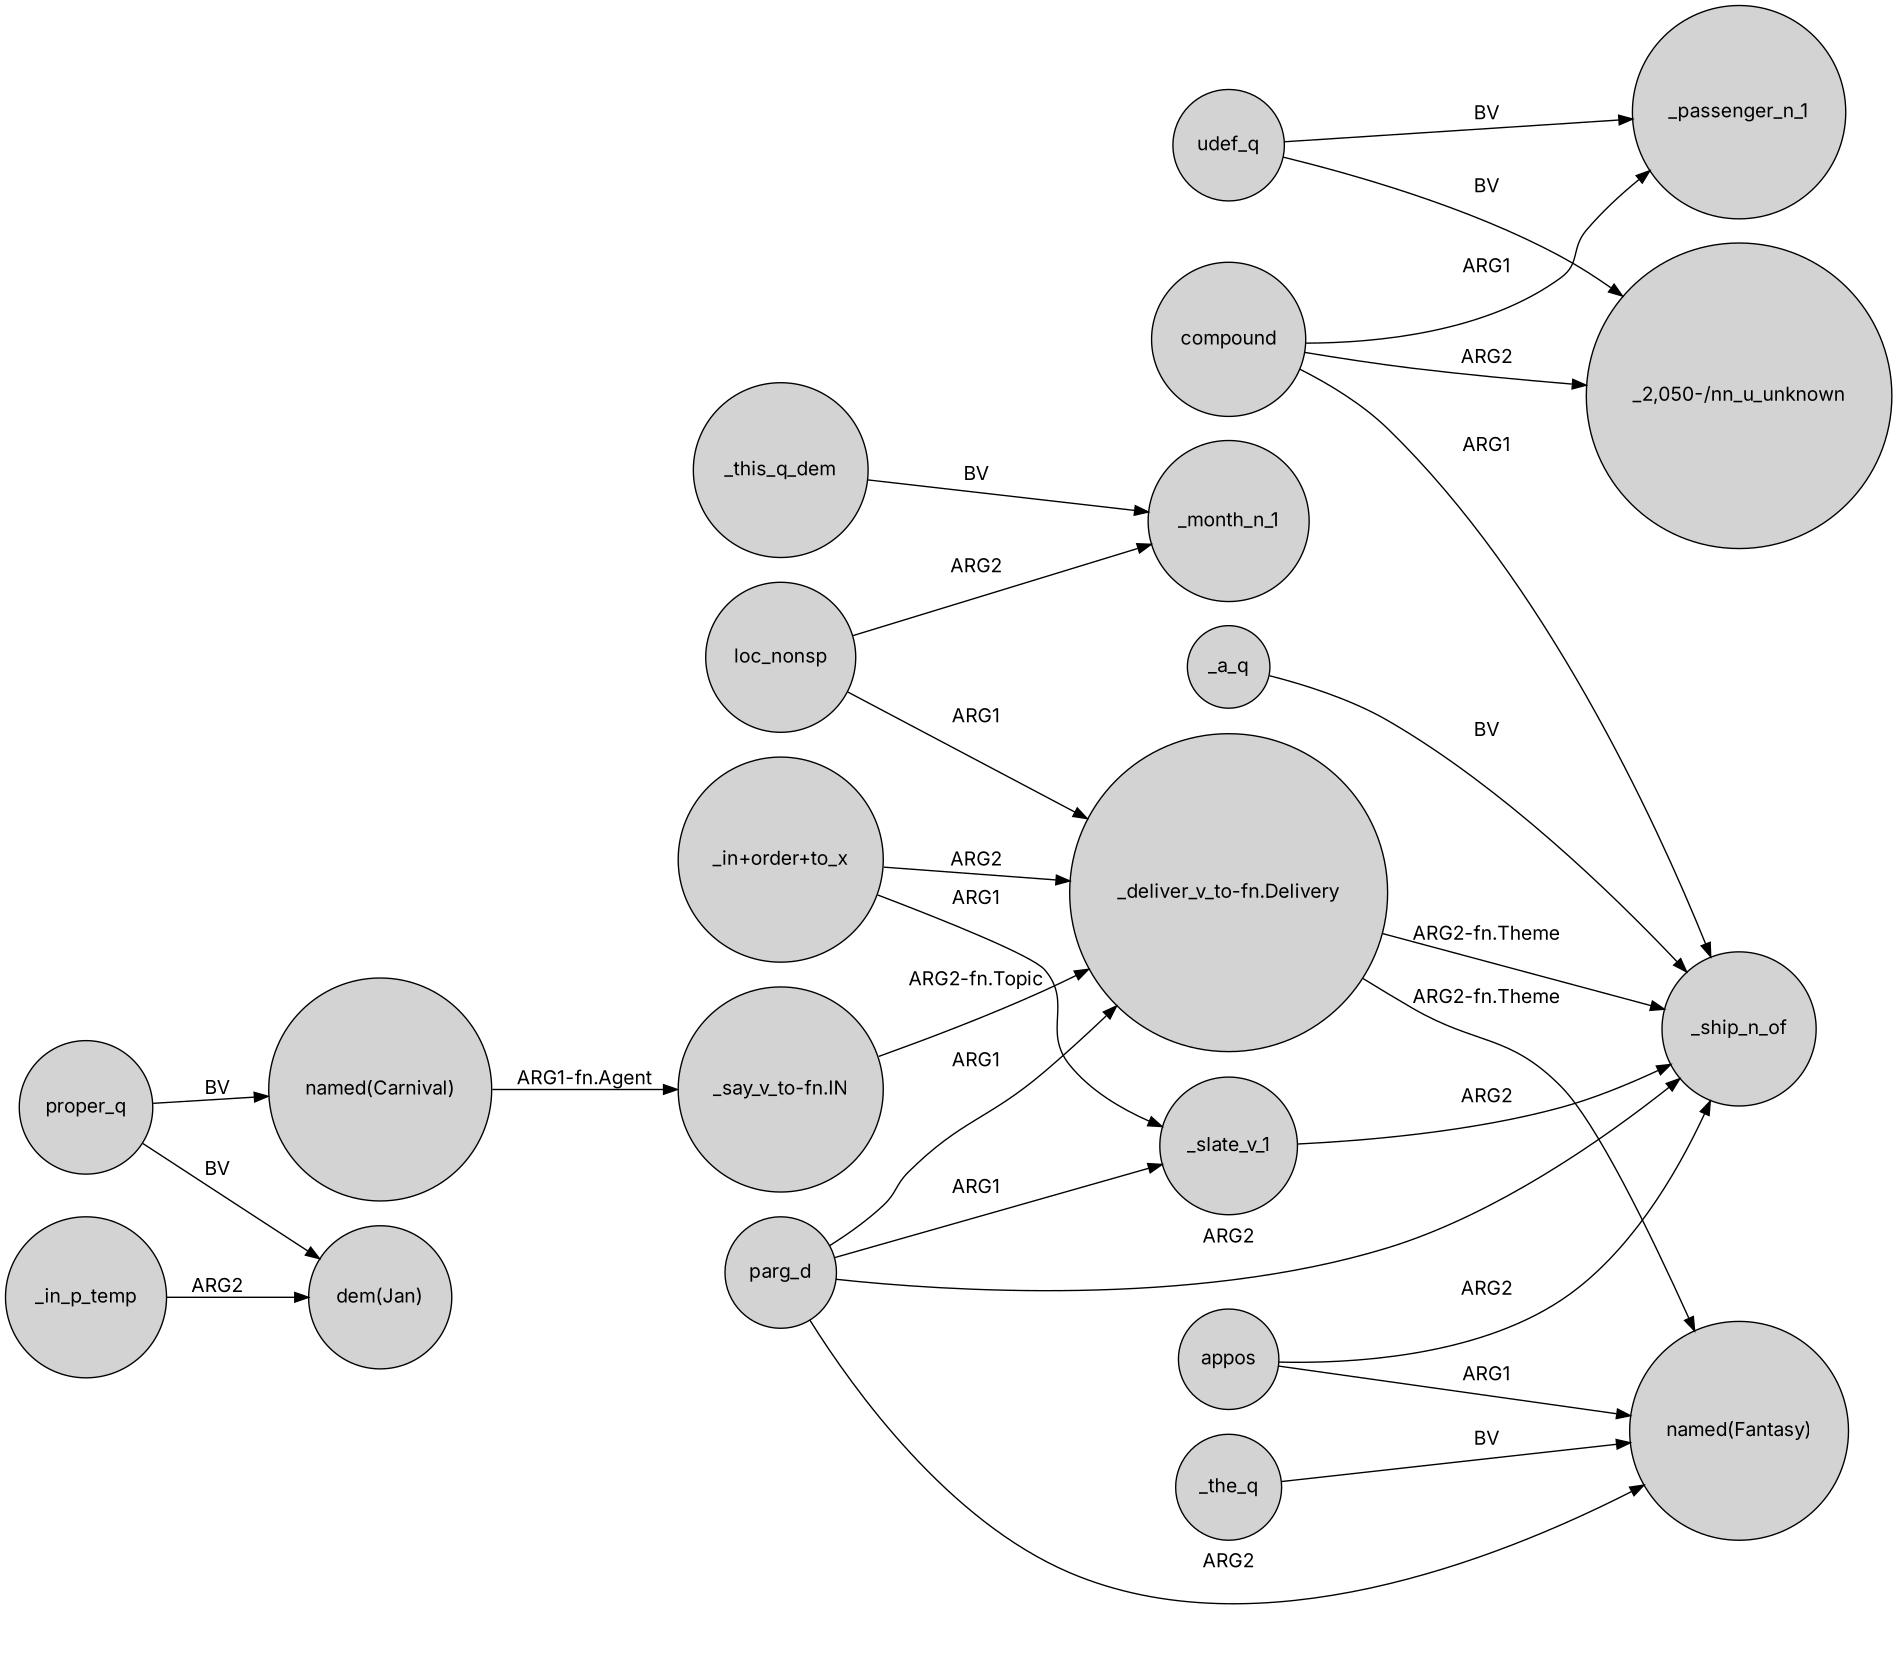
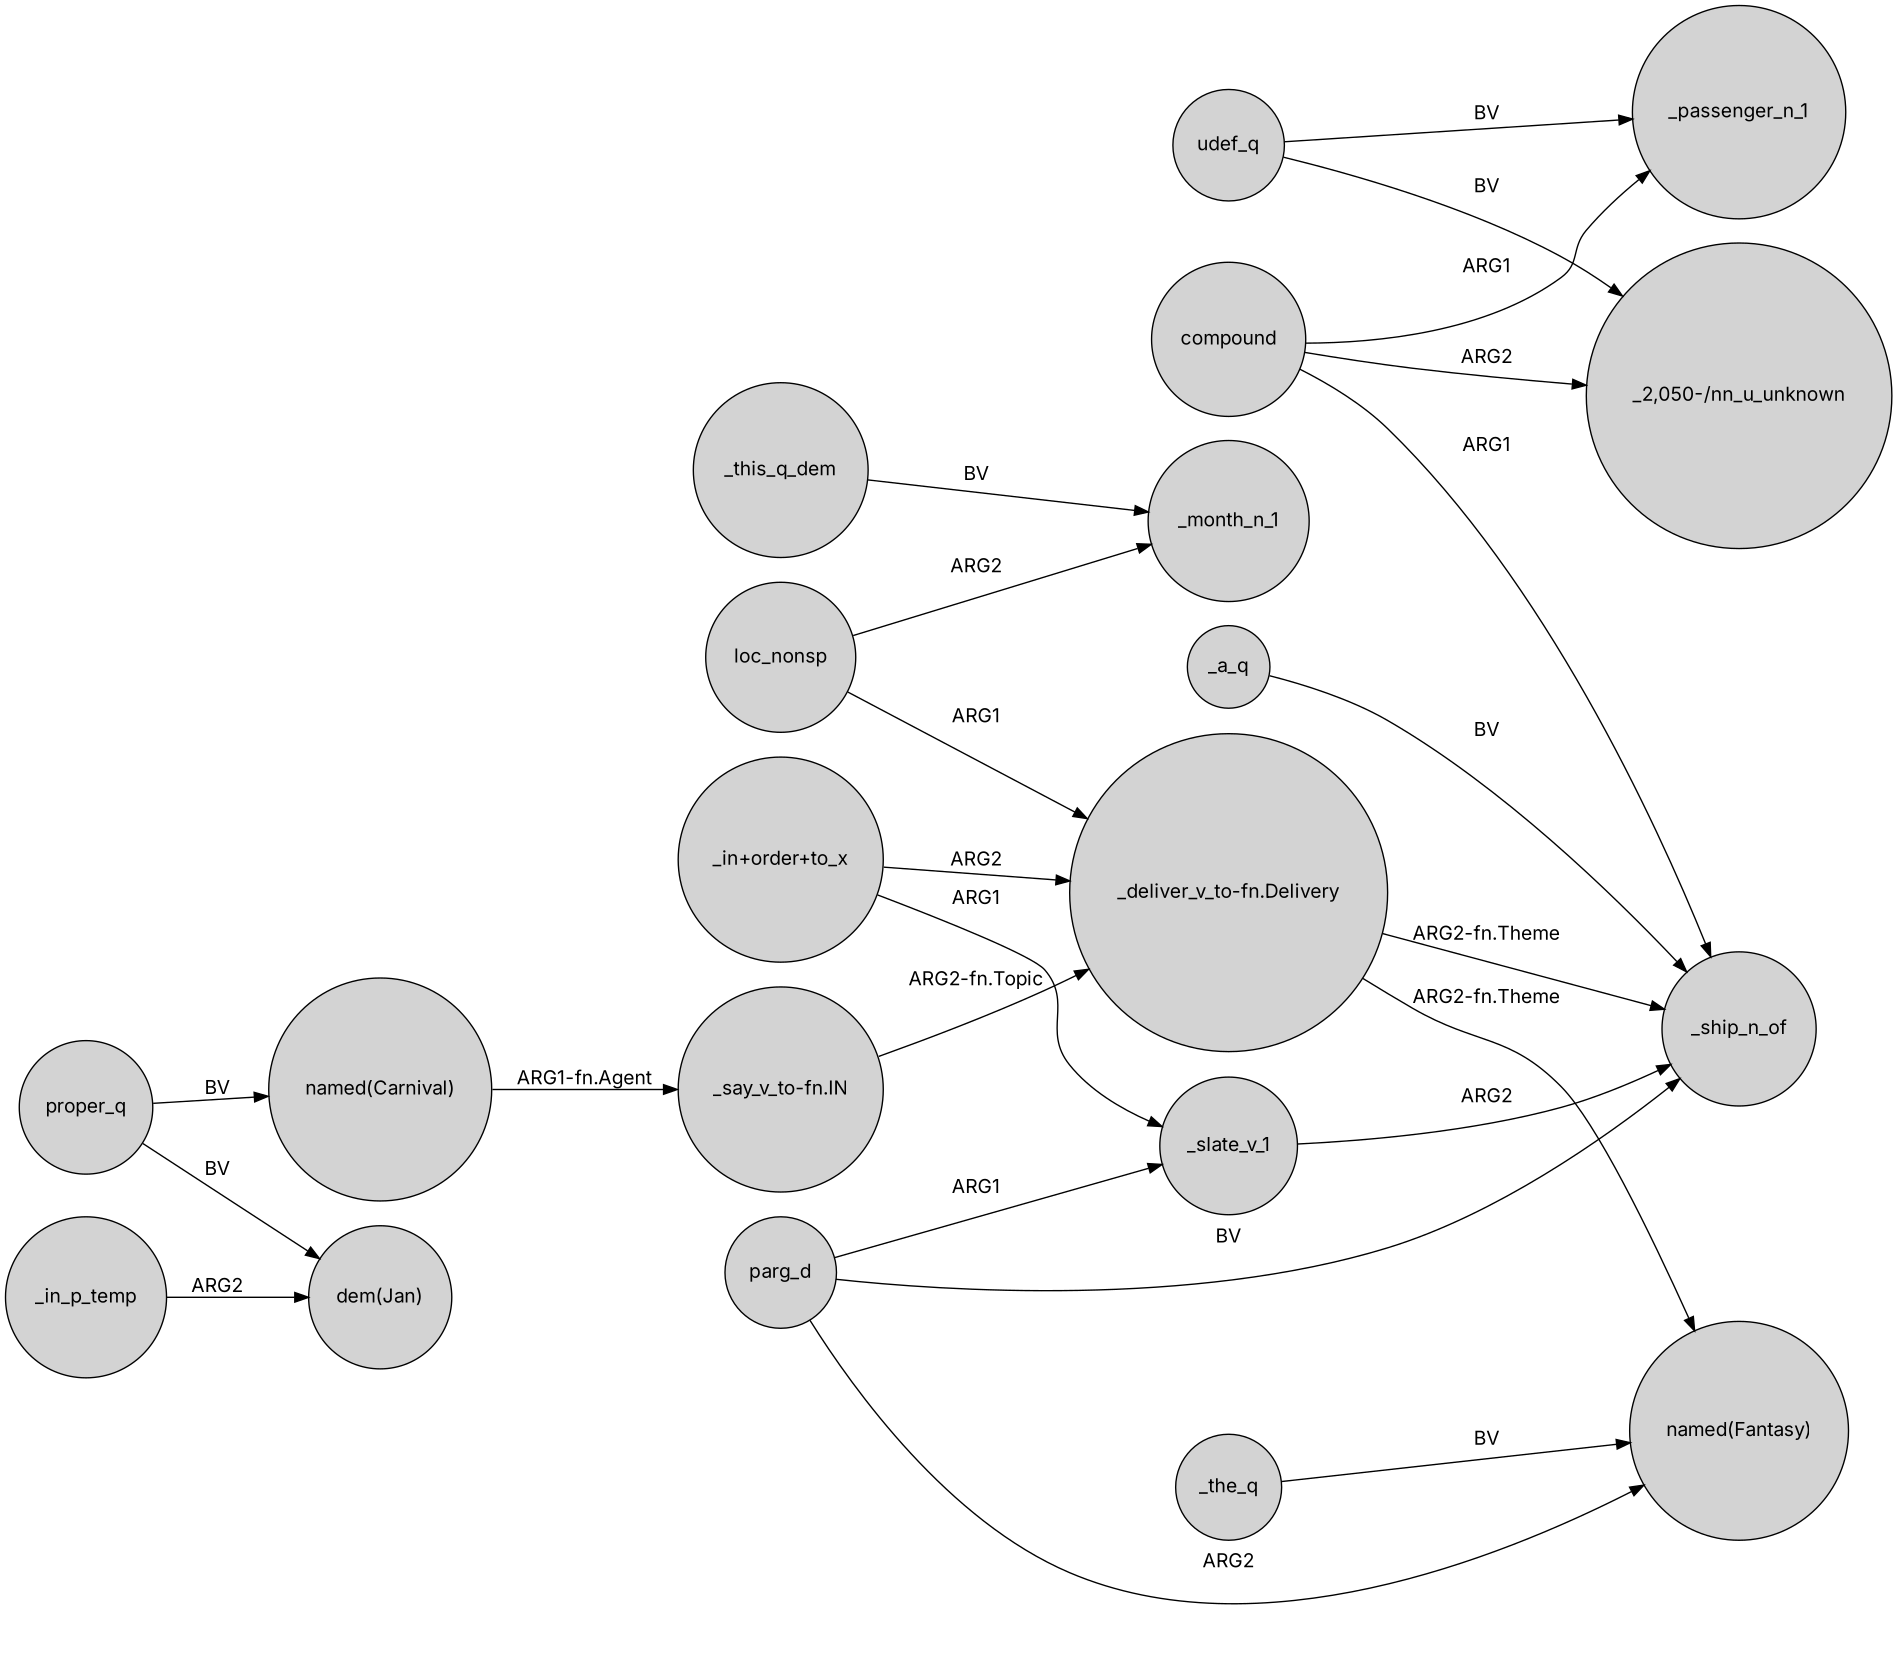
(964, 1127) -> none
(1229, 1237) -> (1229, 1237)
(1229, 1359) -> none
